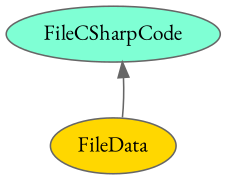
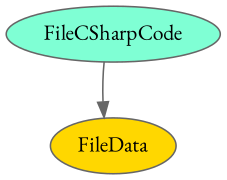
(124, 98) -> (103, 82)
